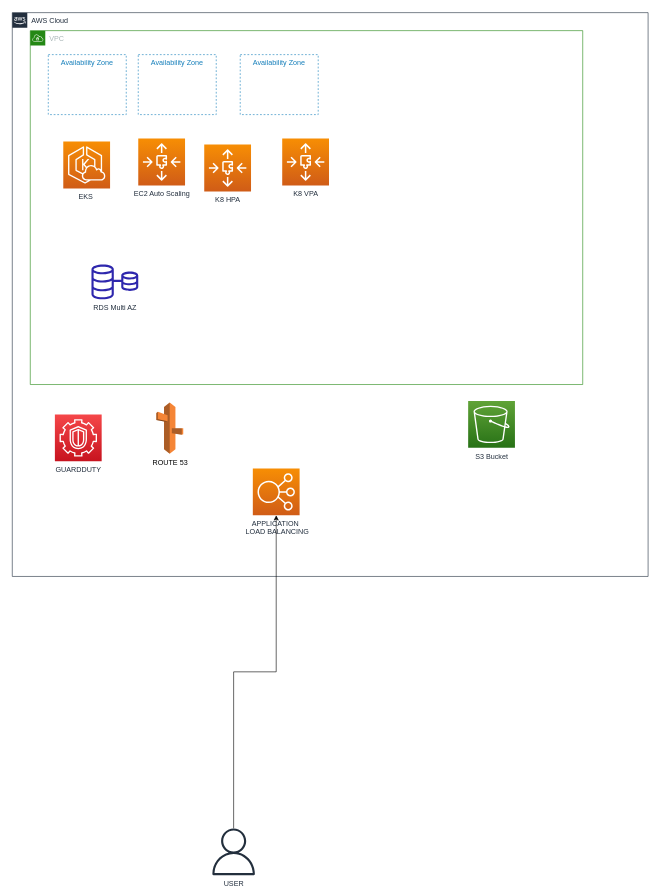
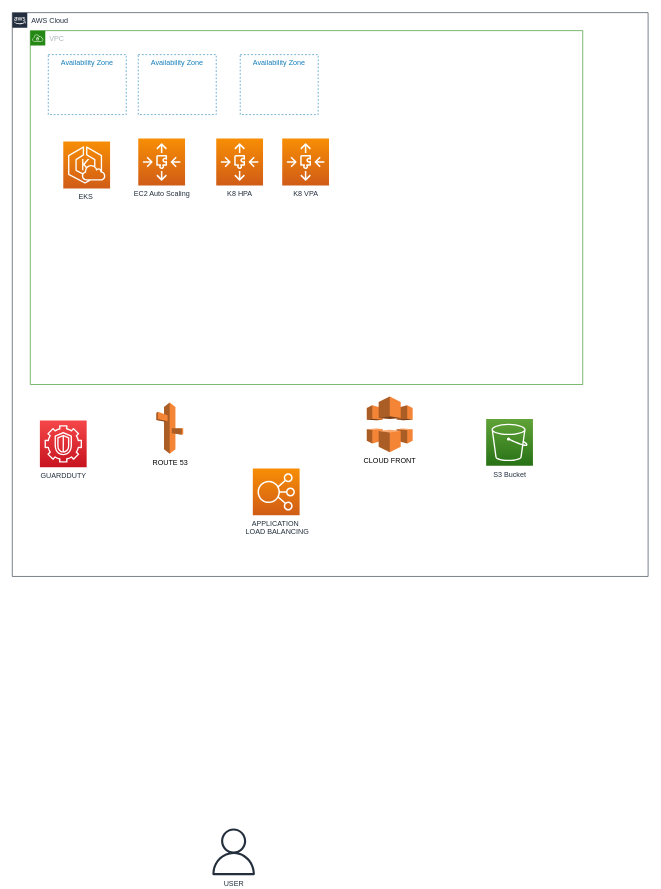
(228, 168) -> (240, 162)
(115, 282) -> none
none -> (390, 424)
(492, 424) -> (510, 442)
(78, 438) -> (63, 444)
(234, 750) -> none
